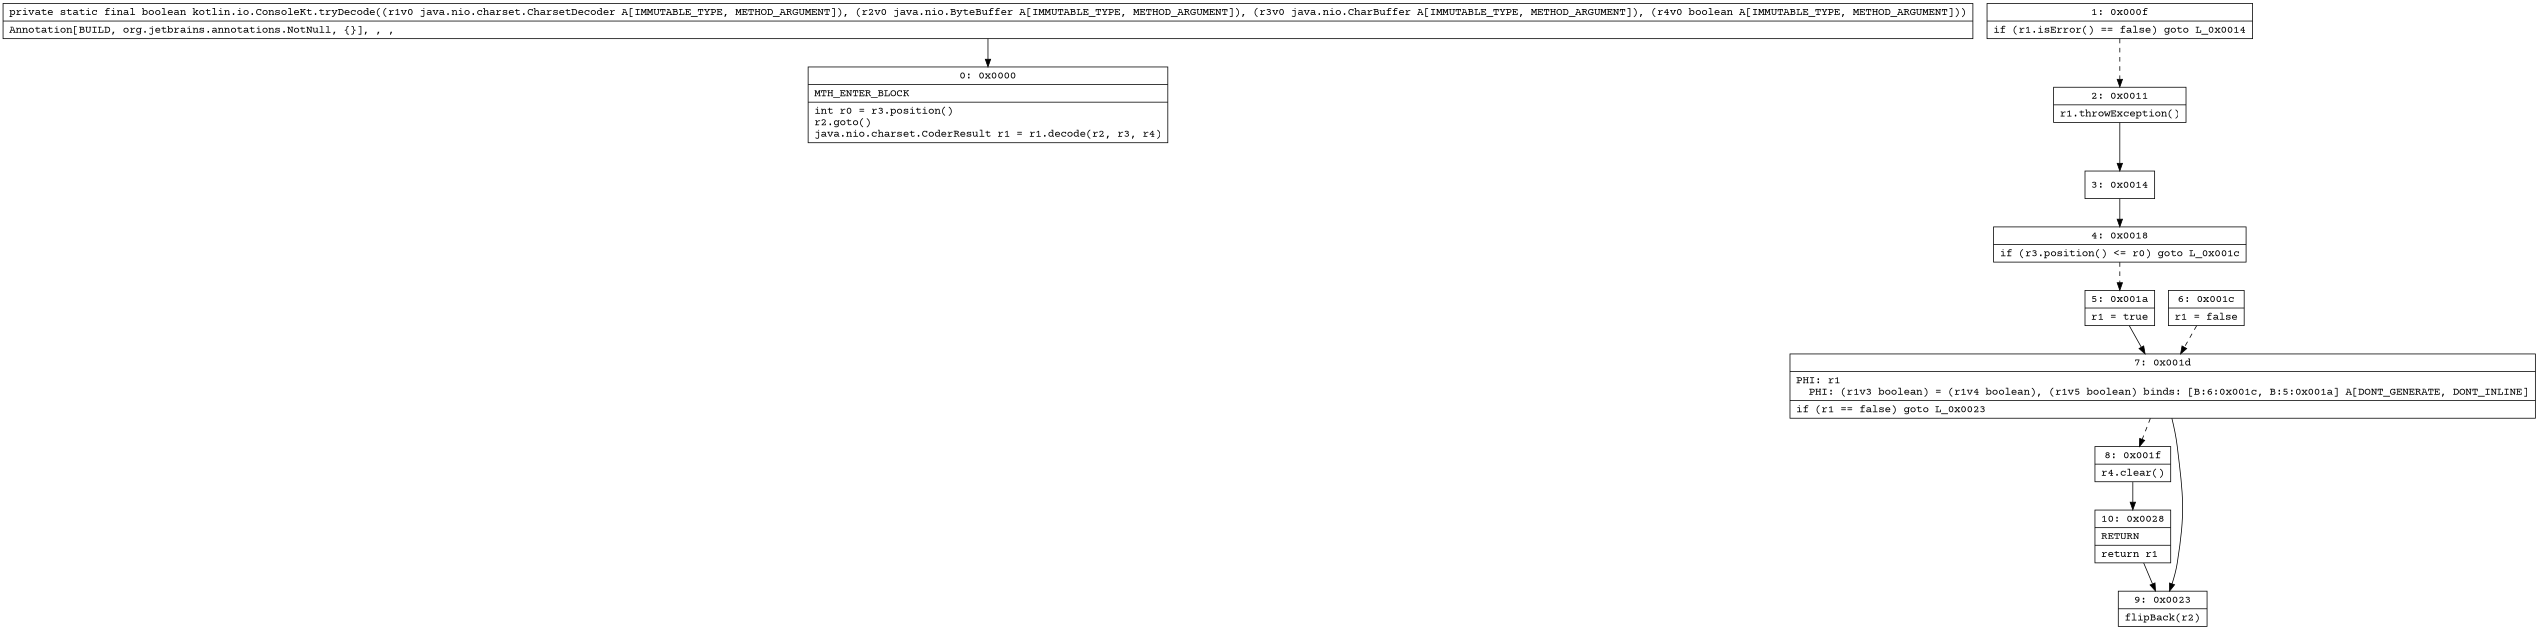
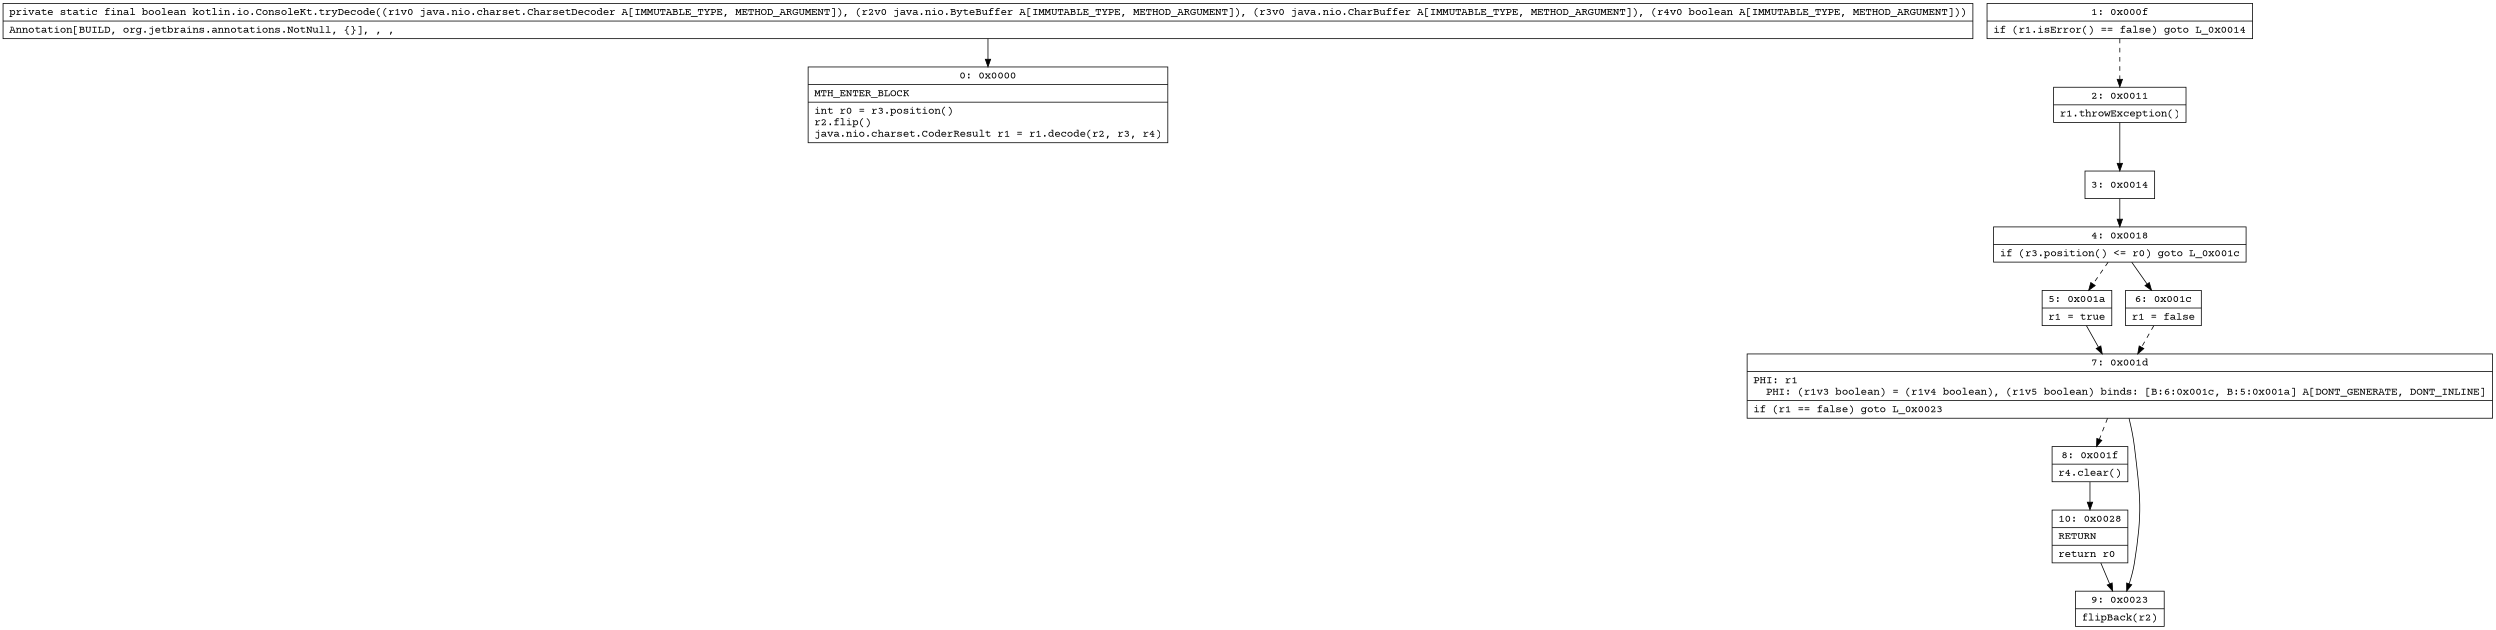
(843, 122) -> (843, 122)
none -> (2139, 273)
(2130, 554) -> (2087, 554)
